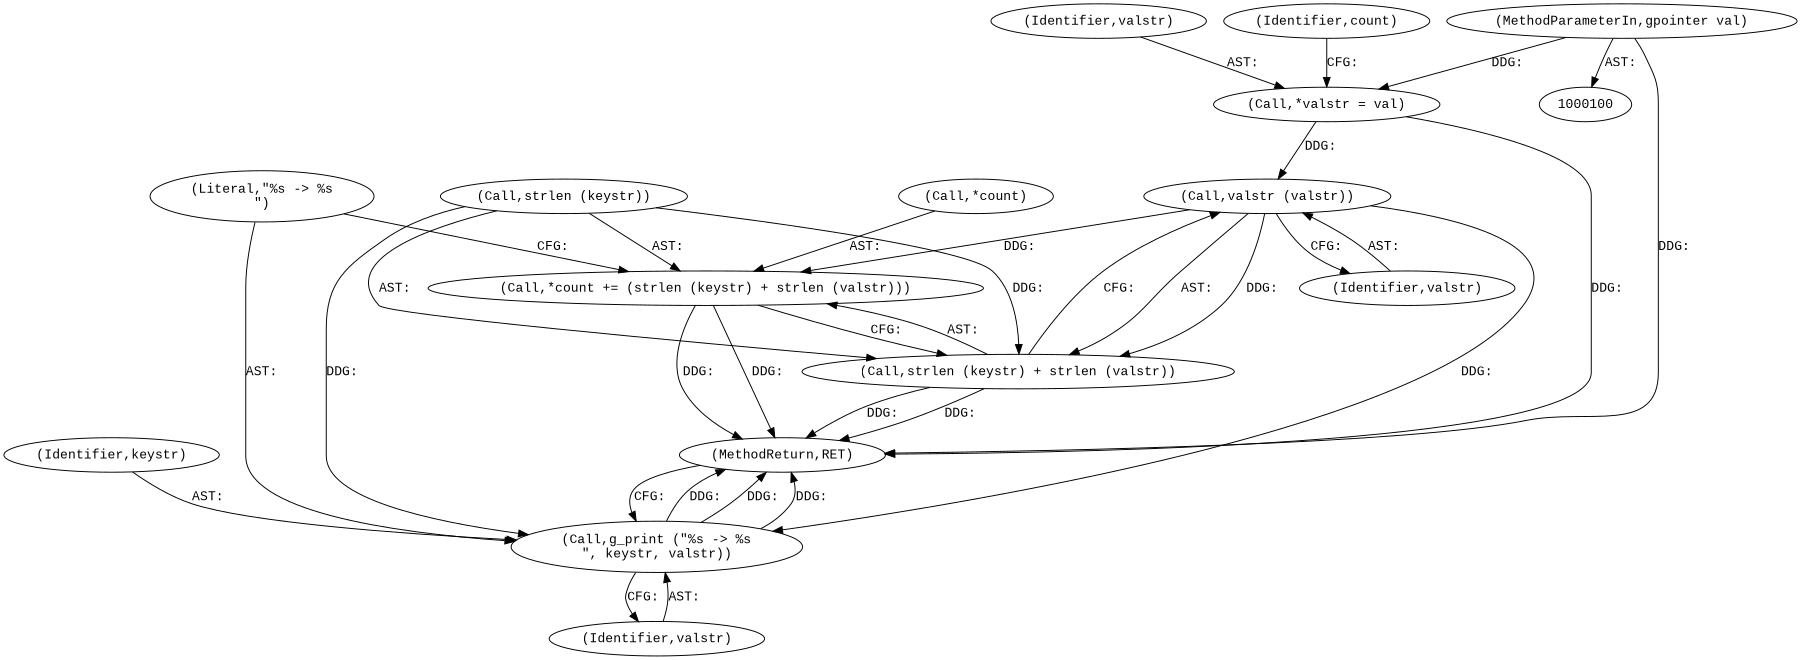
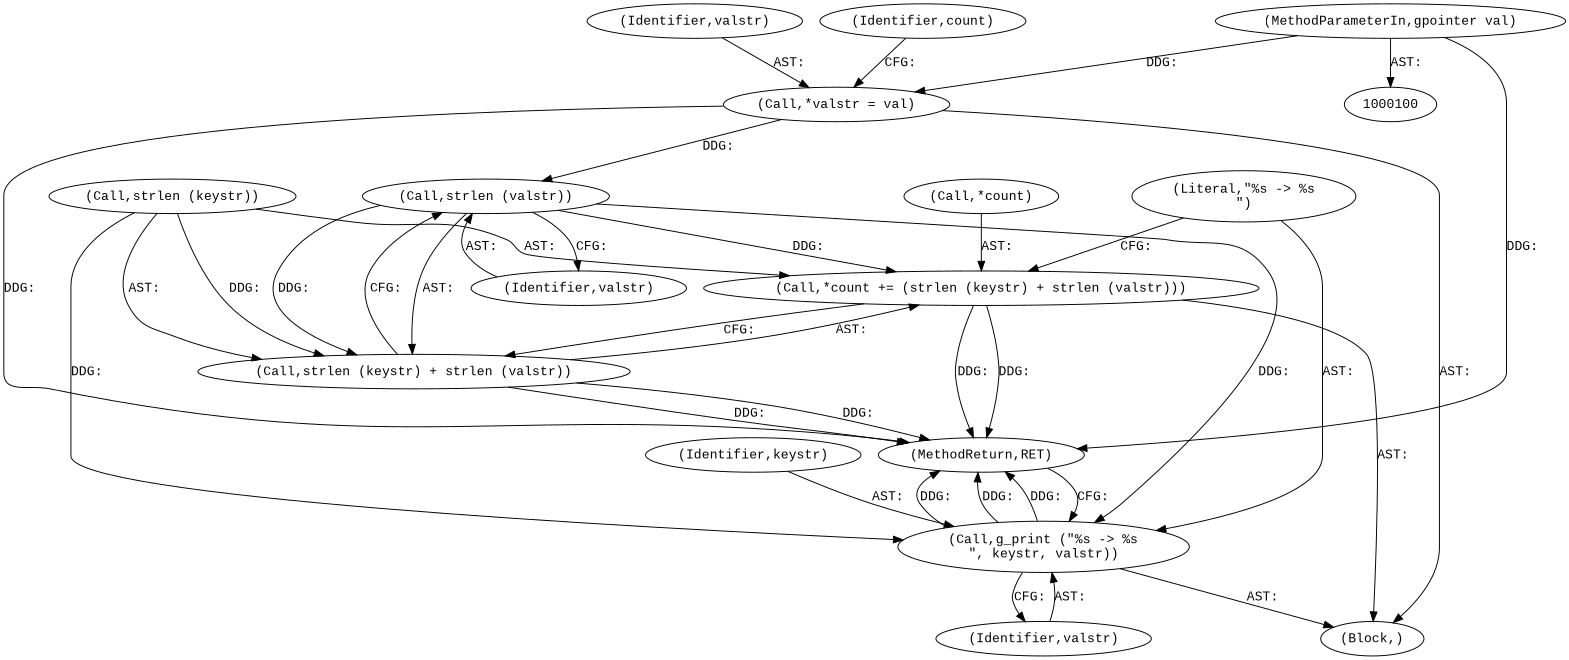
(1267, 196) -> (486, 196)
none -> (1372, 639)
